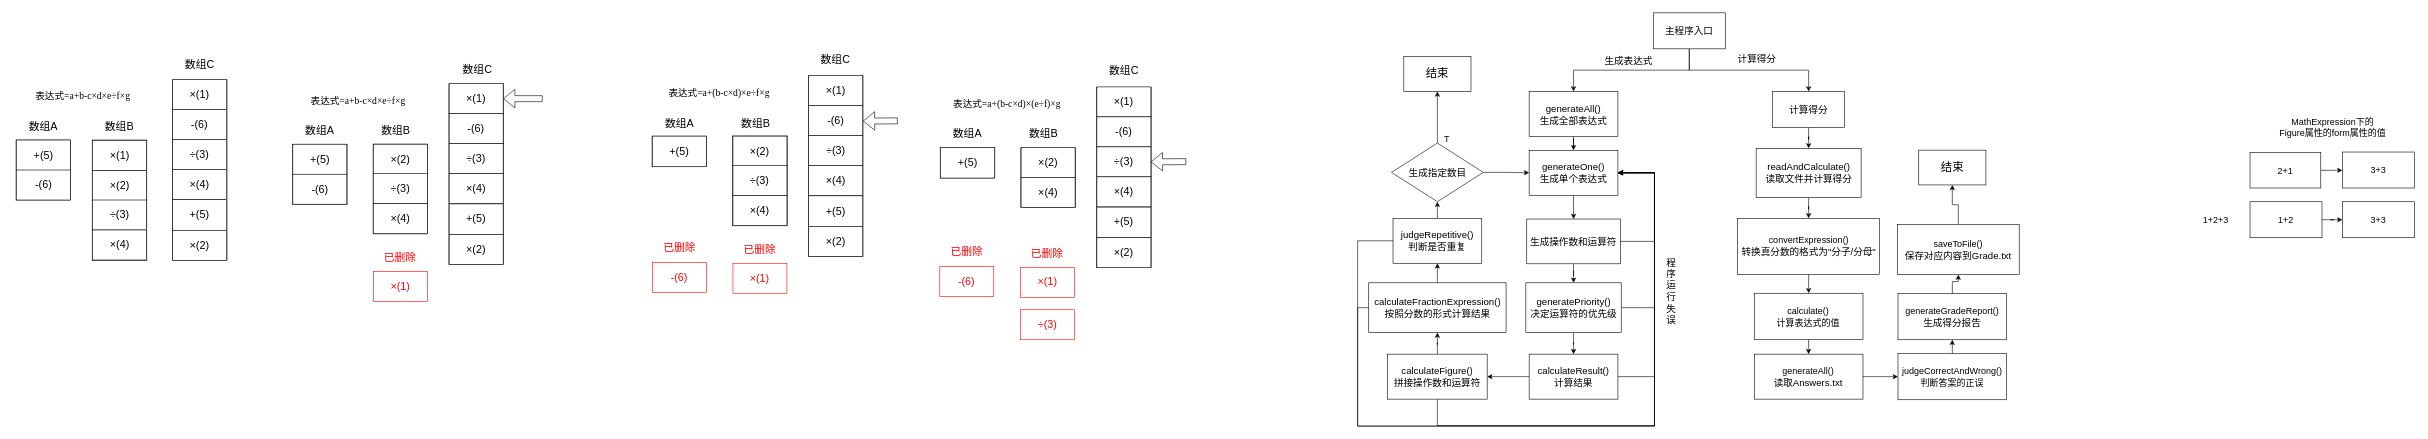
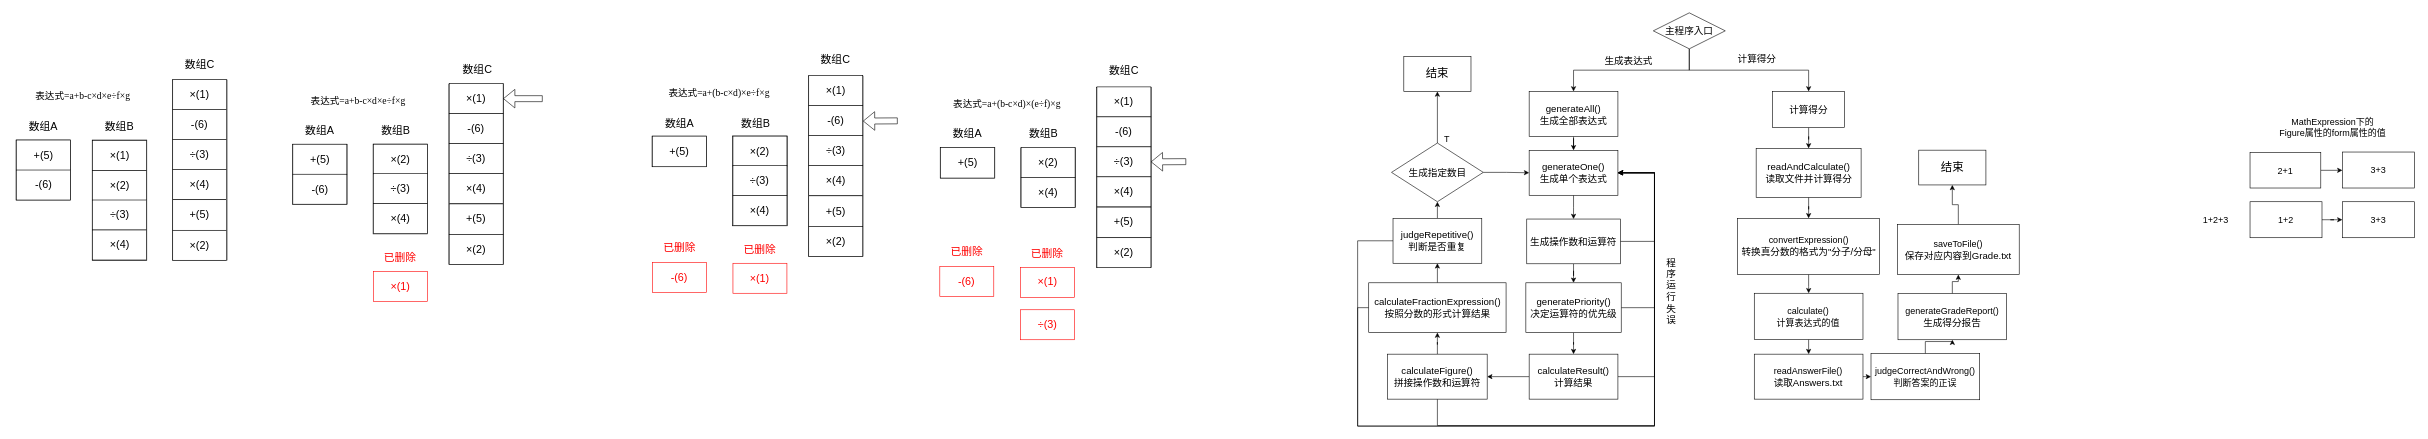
(1689, 31) -> (1689, 31)
(1808, 377) -> (1808, 377)
(1952, 377) -> (1925, 377)
